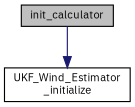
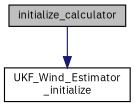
(67, 16) -> (67, 16)
